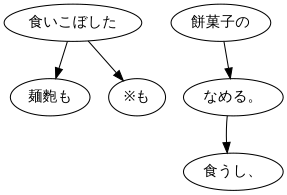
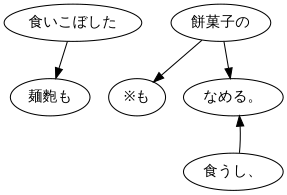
(102, 57) -> (182, 58)
(226, 129) -> (240, 140)
